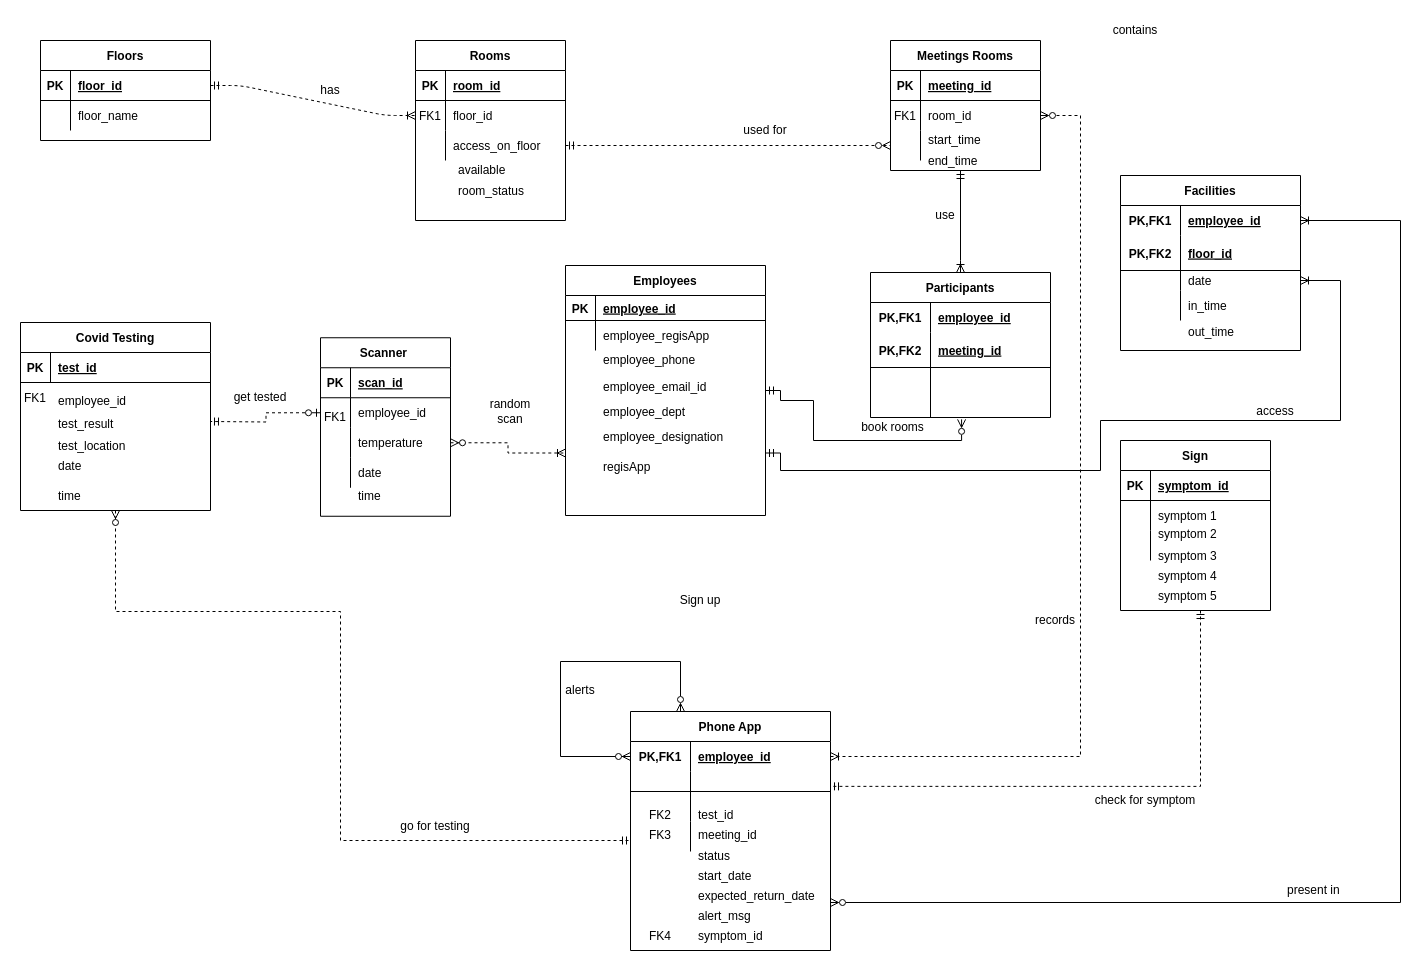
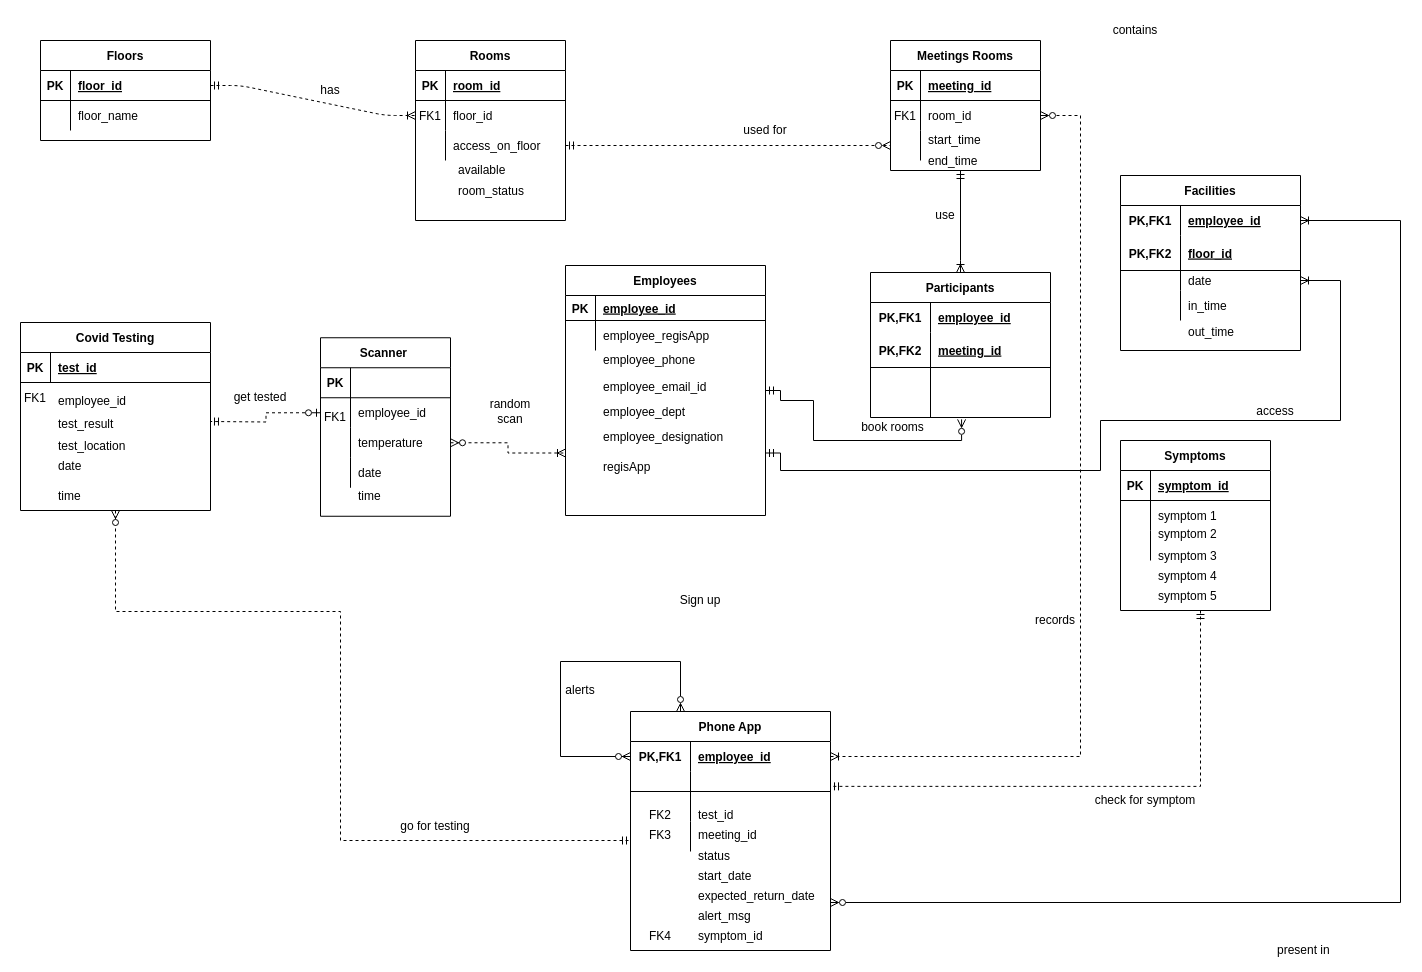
(401, 383) -> none
(1195, 456) -> (1195, 456)
(1316, 891) -> (1306, 951)
